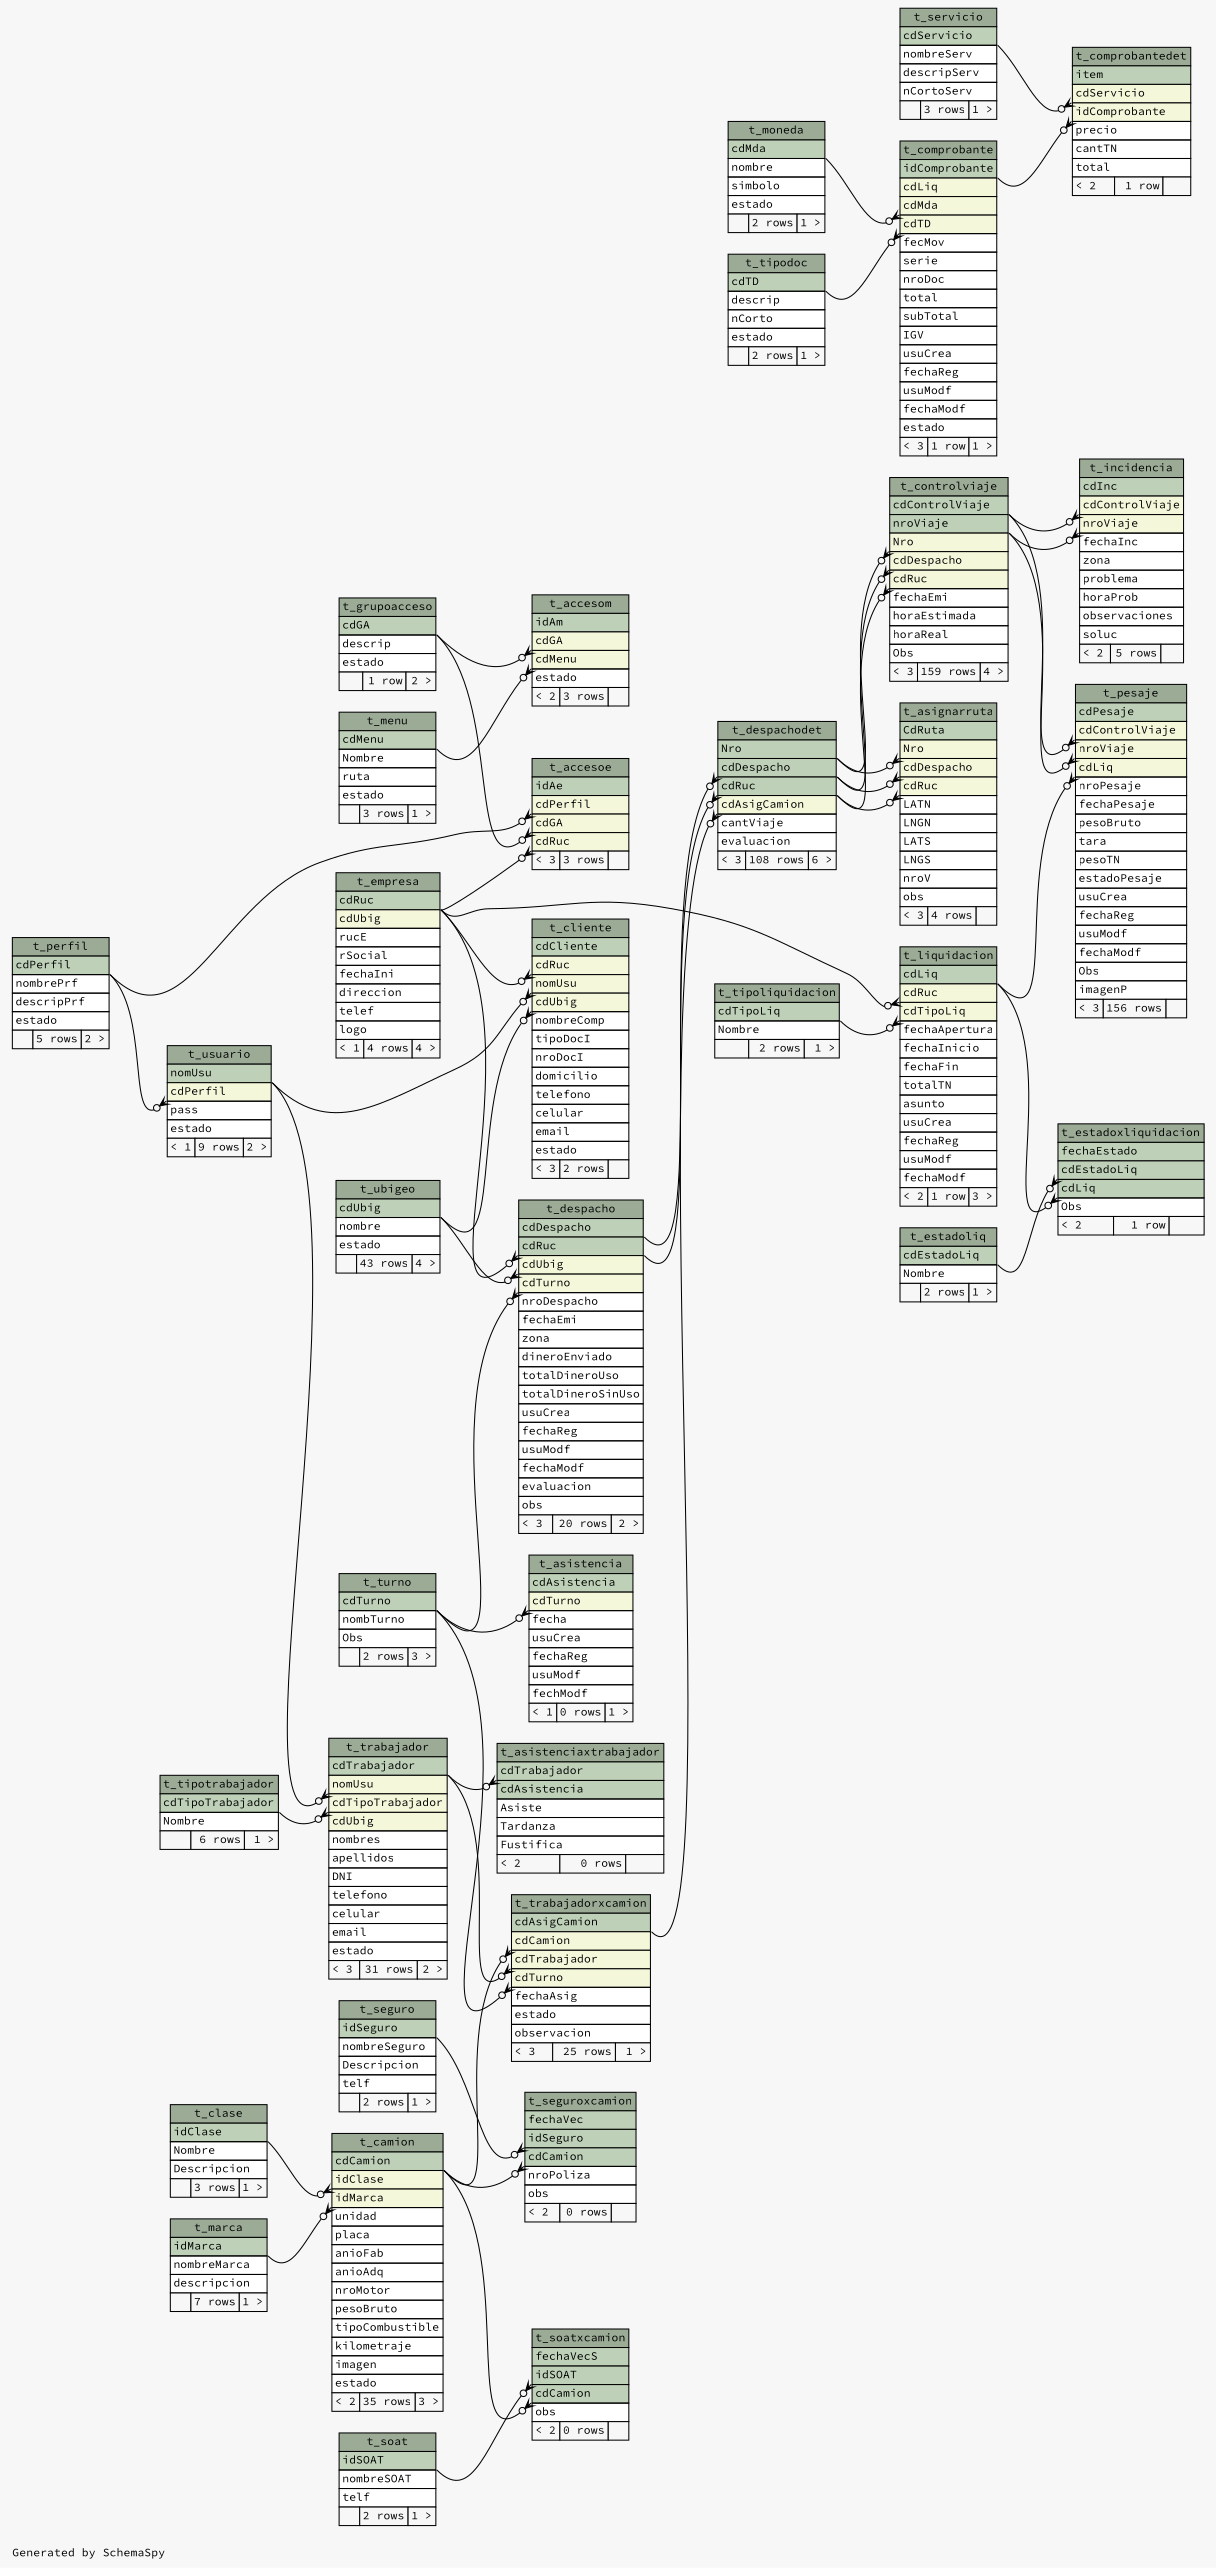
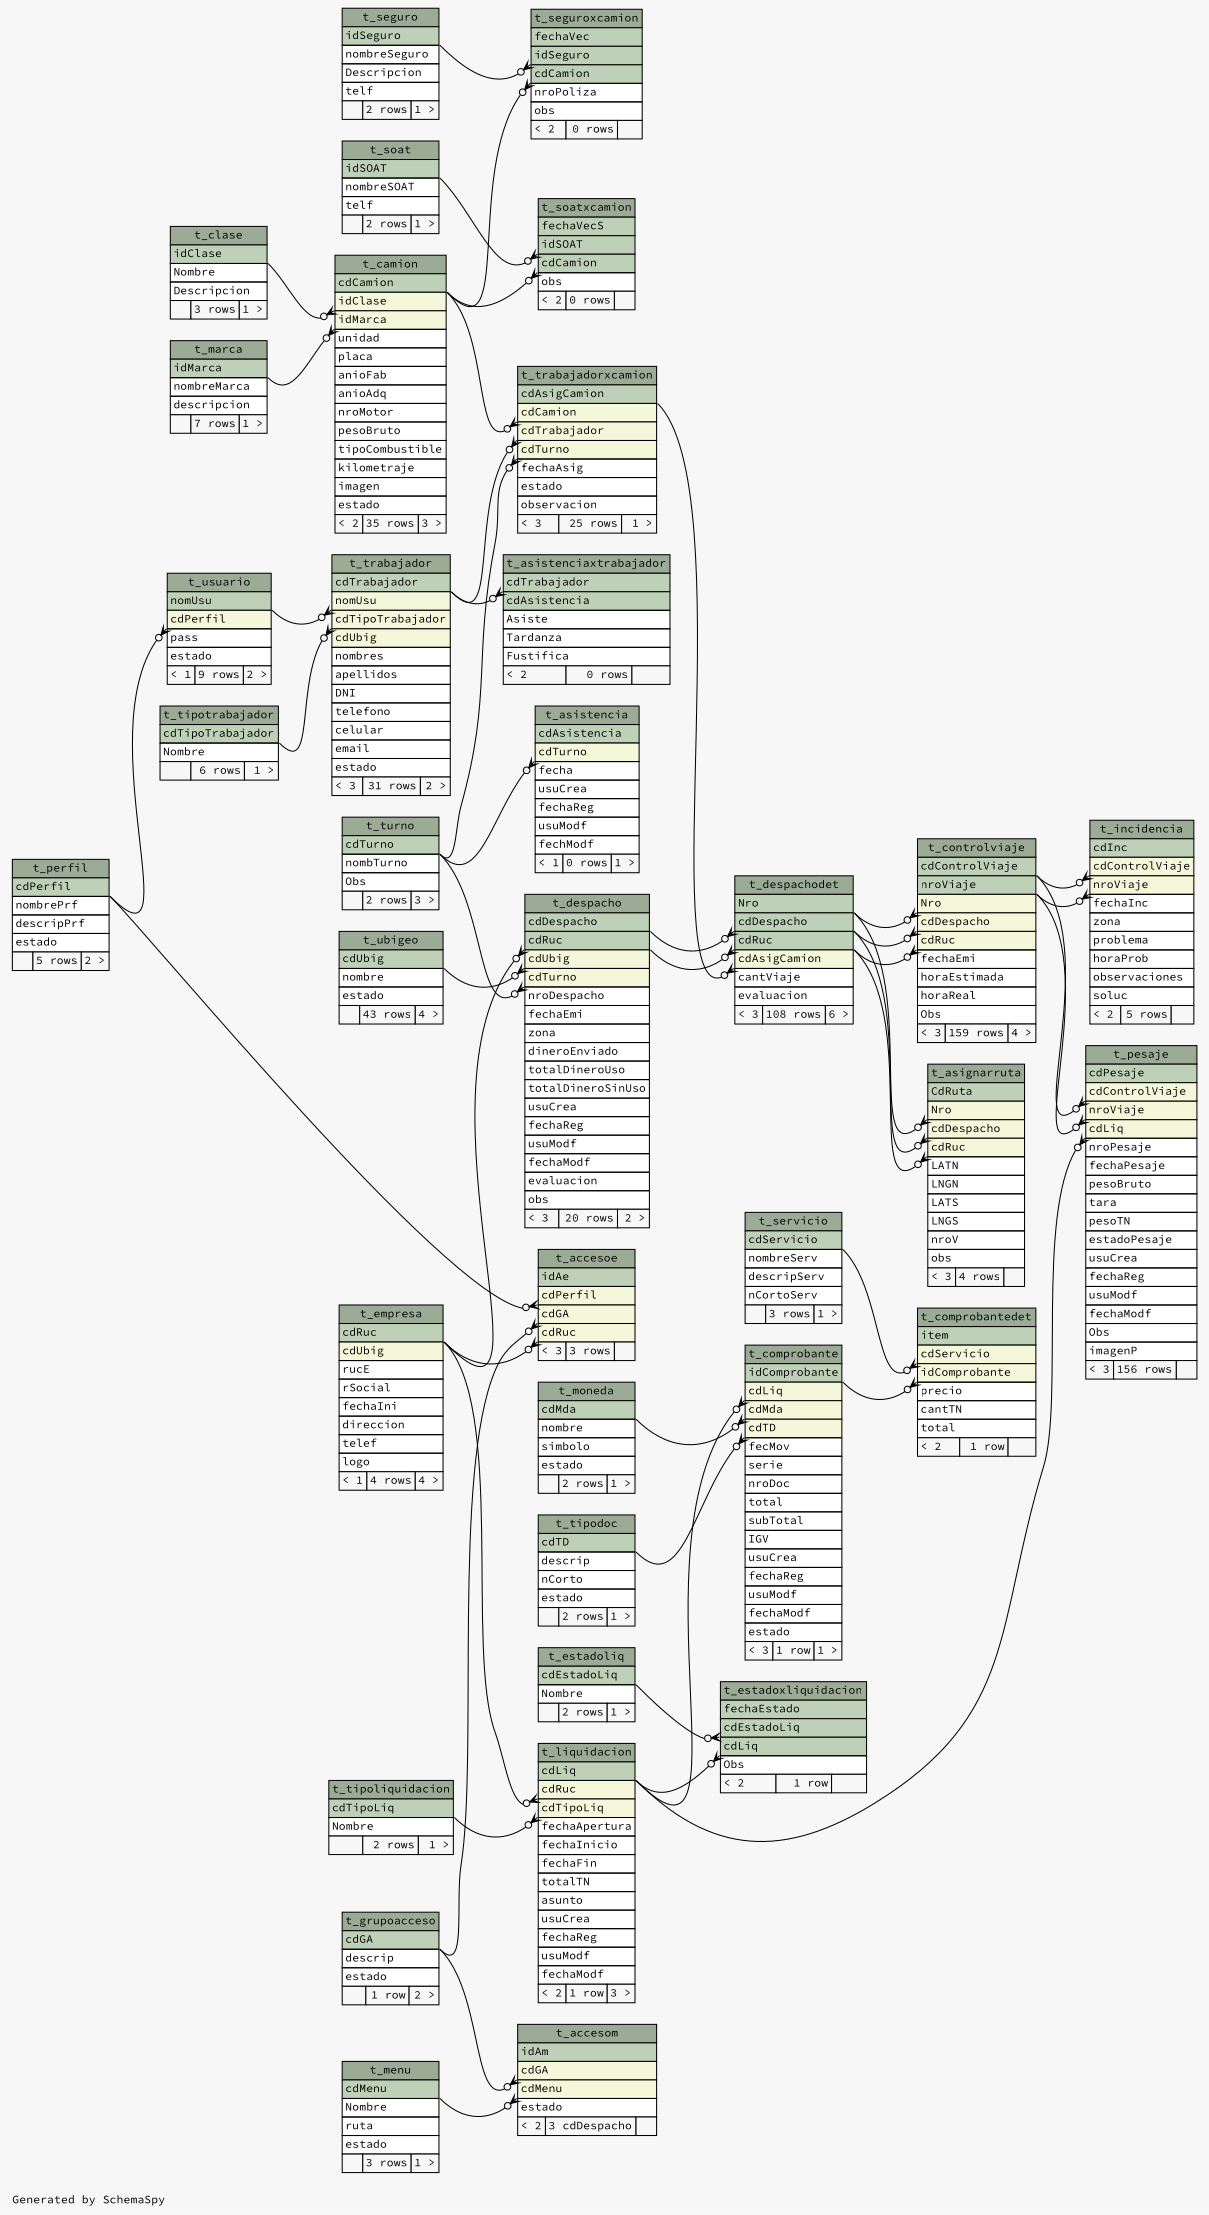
(584, 696) -> (591, 2126)
(580, 1049) -> none
none -> (688, 1630)
